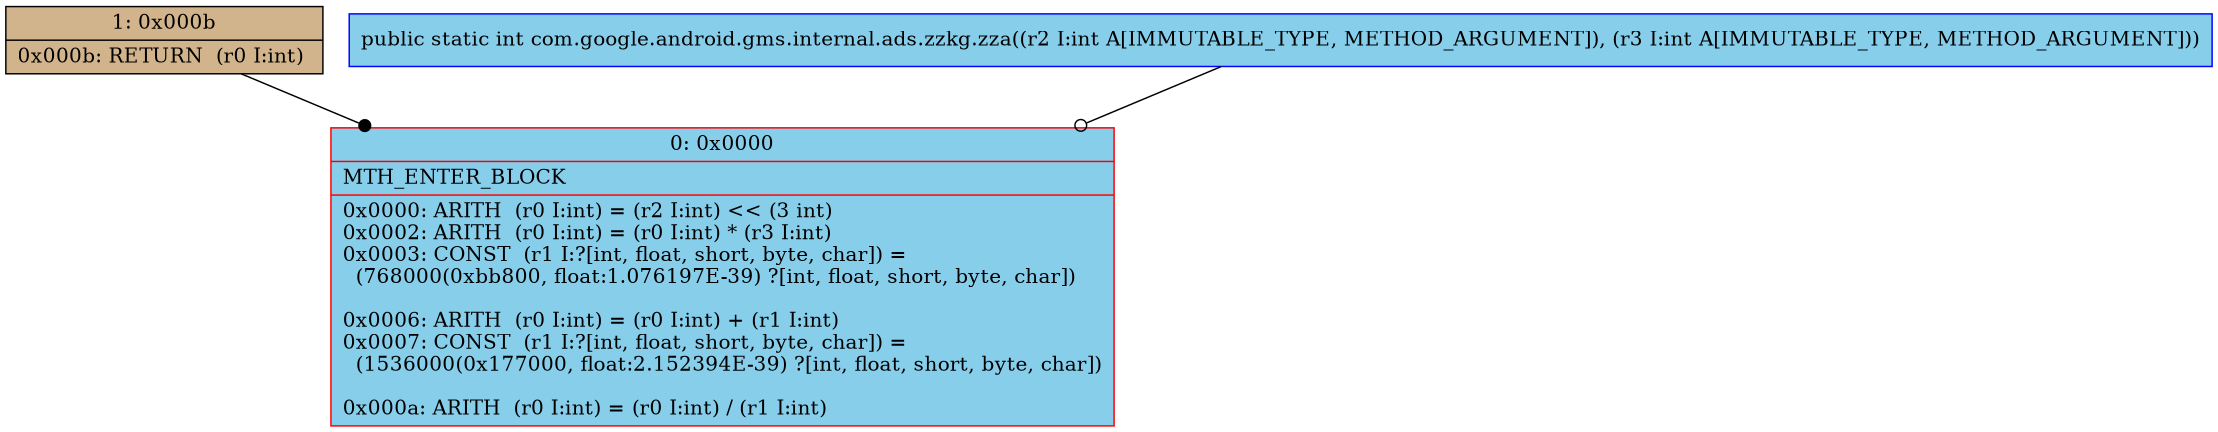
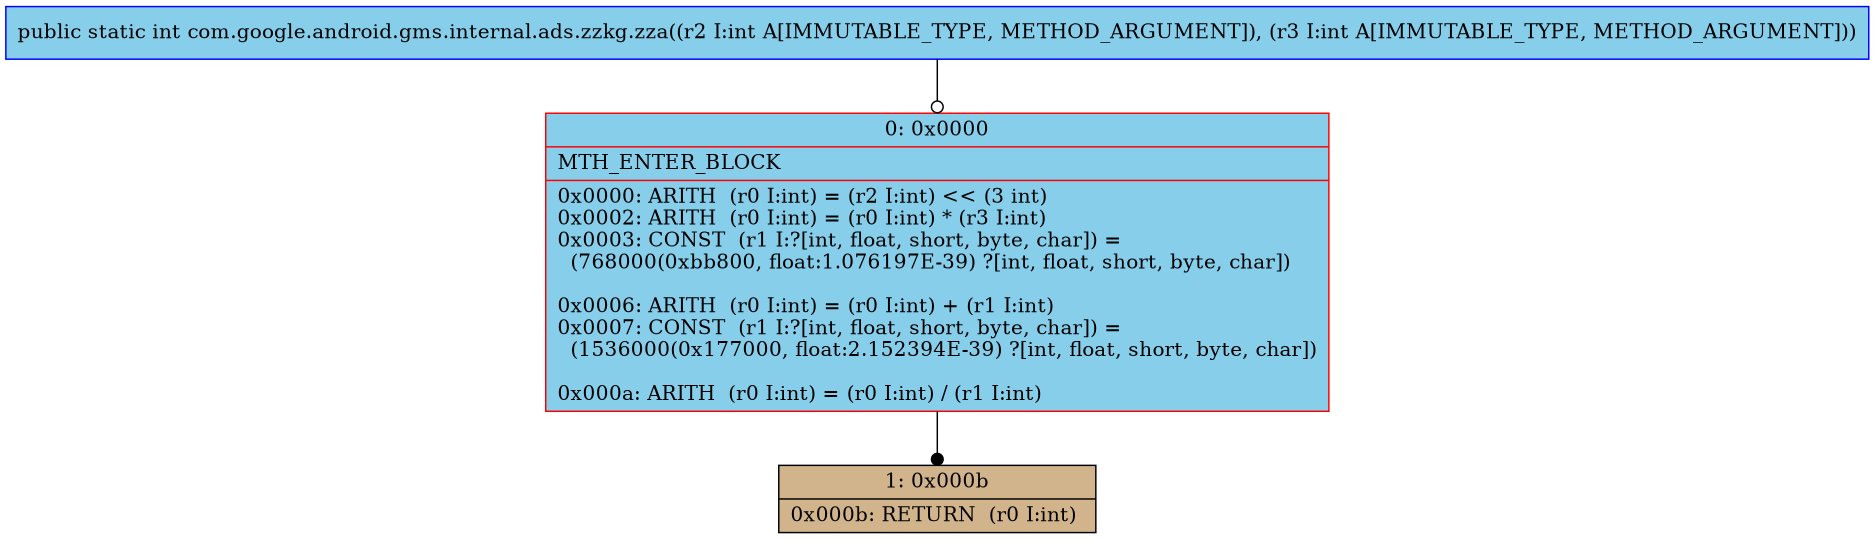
(300, 99) -> (937, 433)
